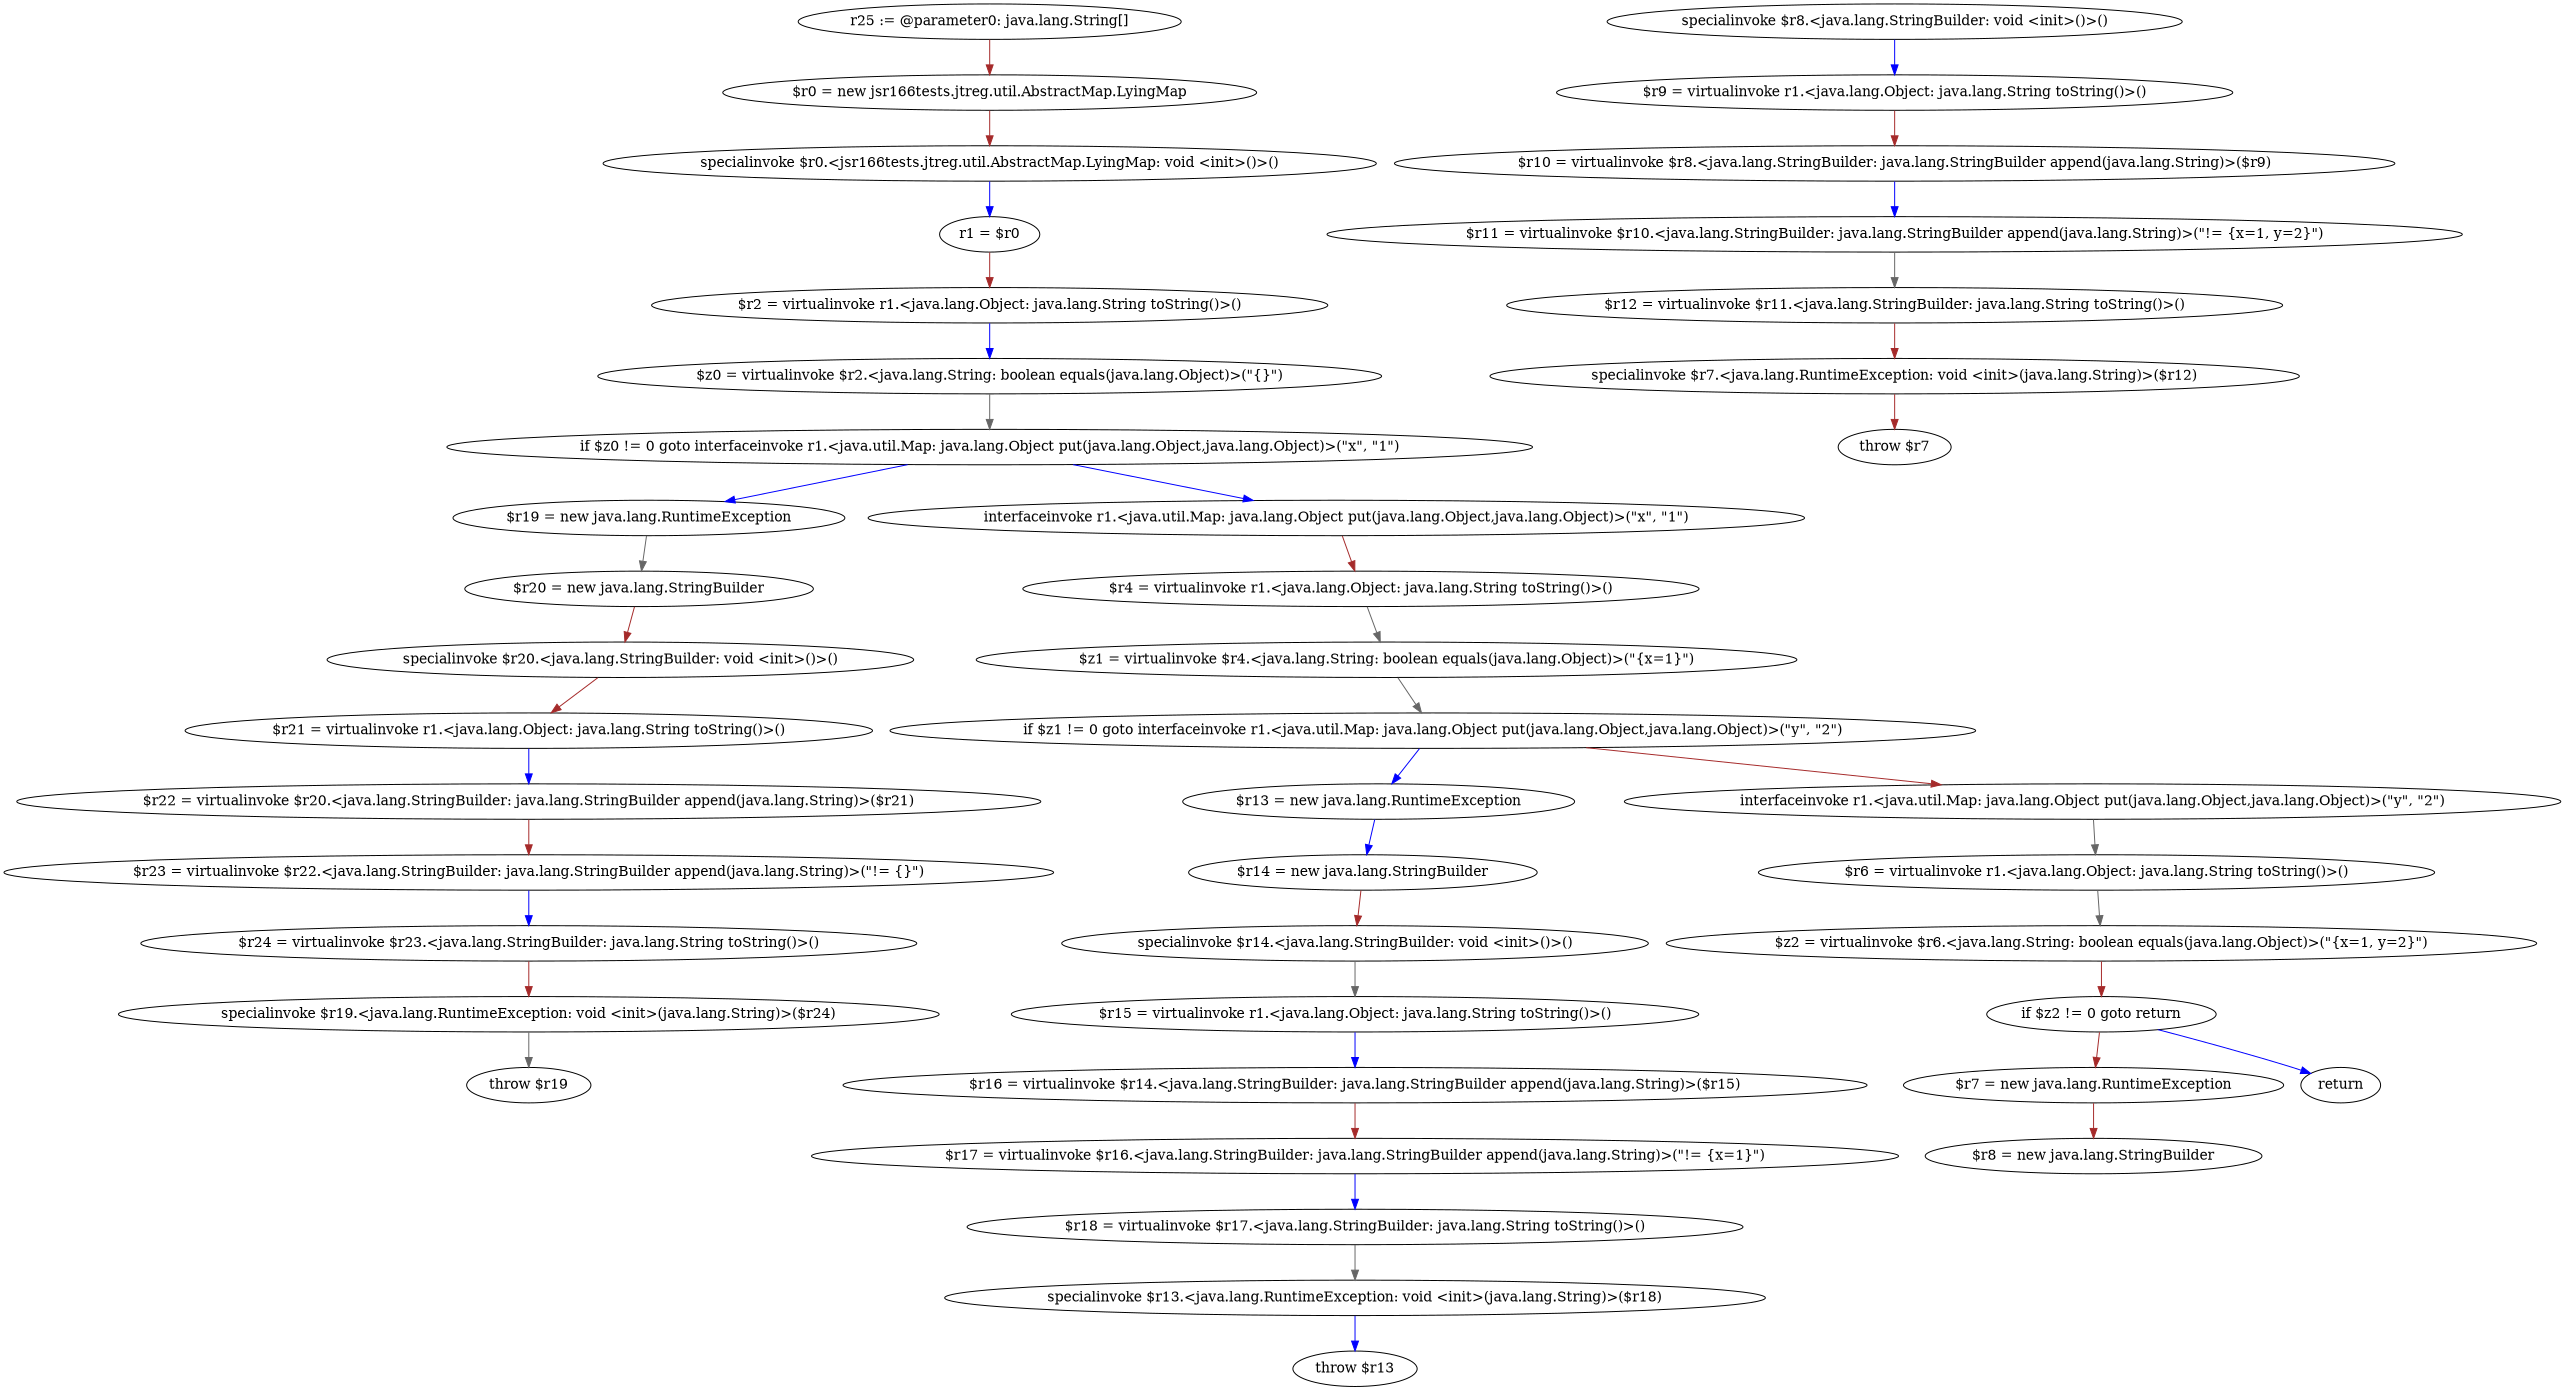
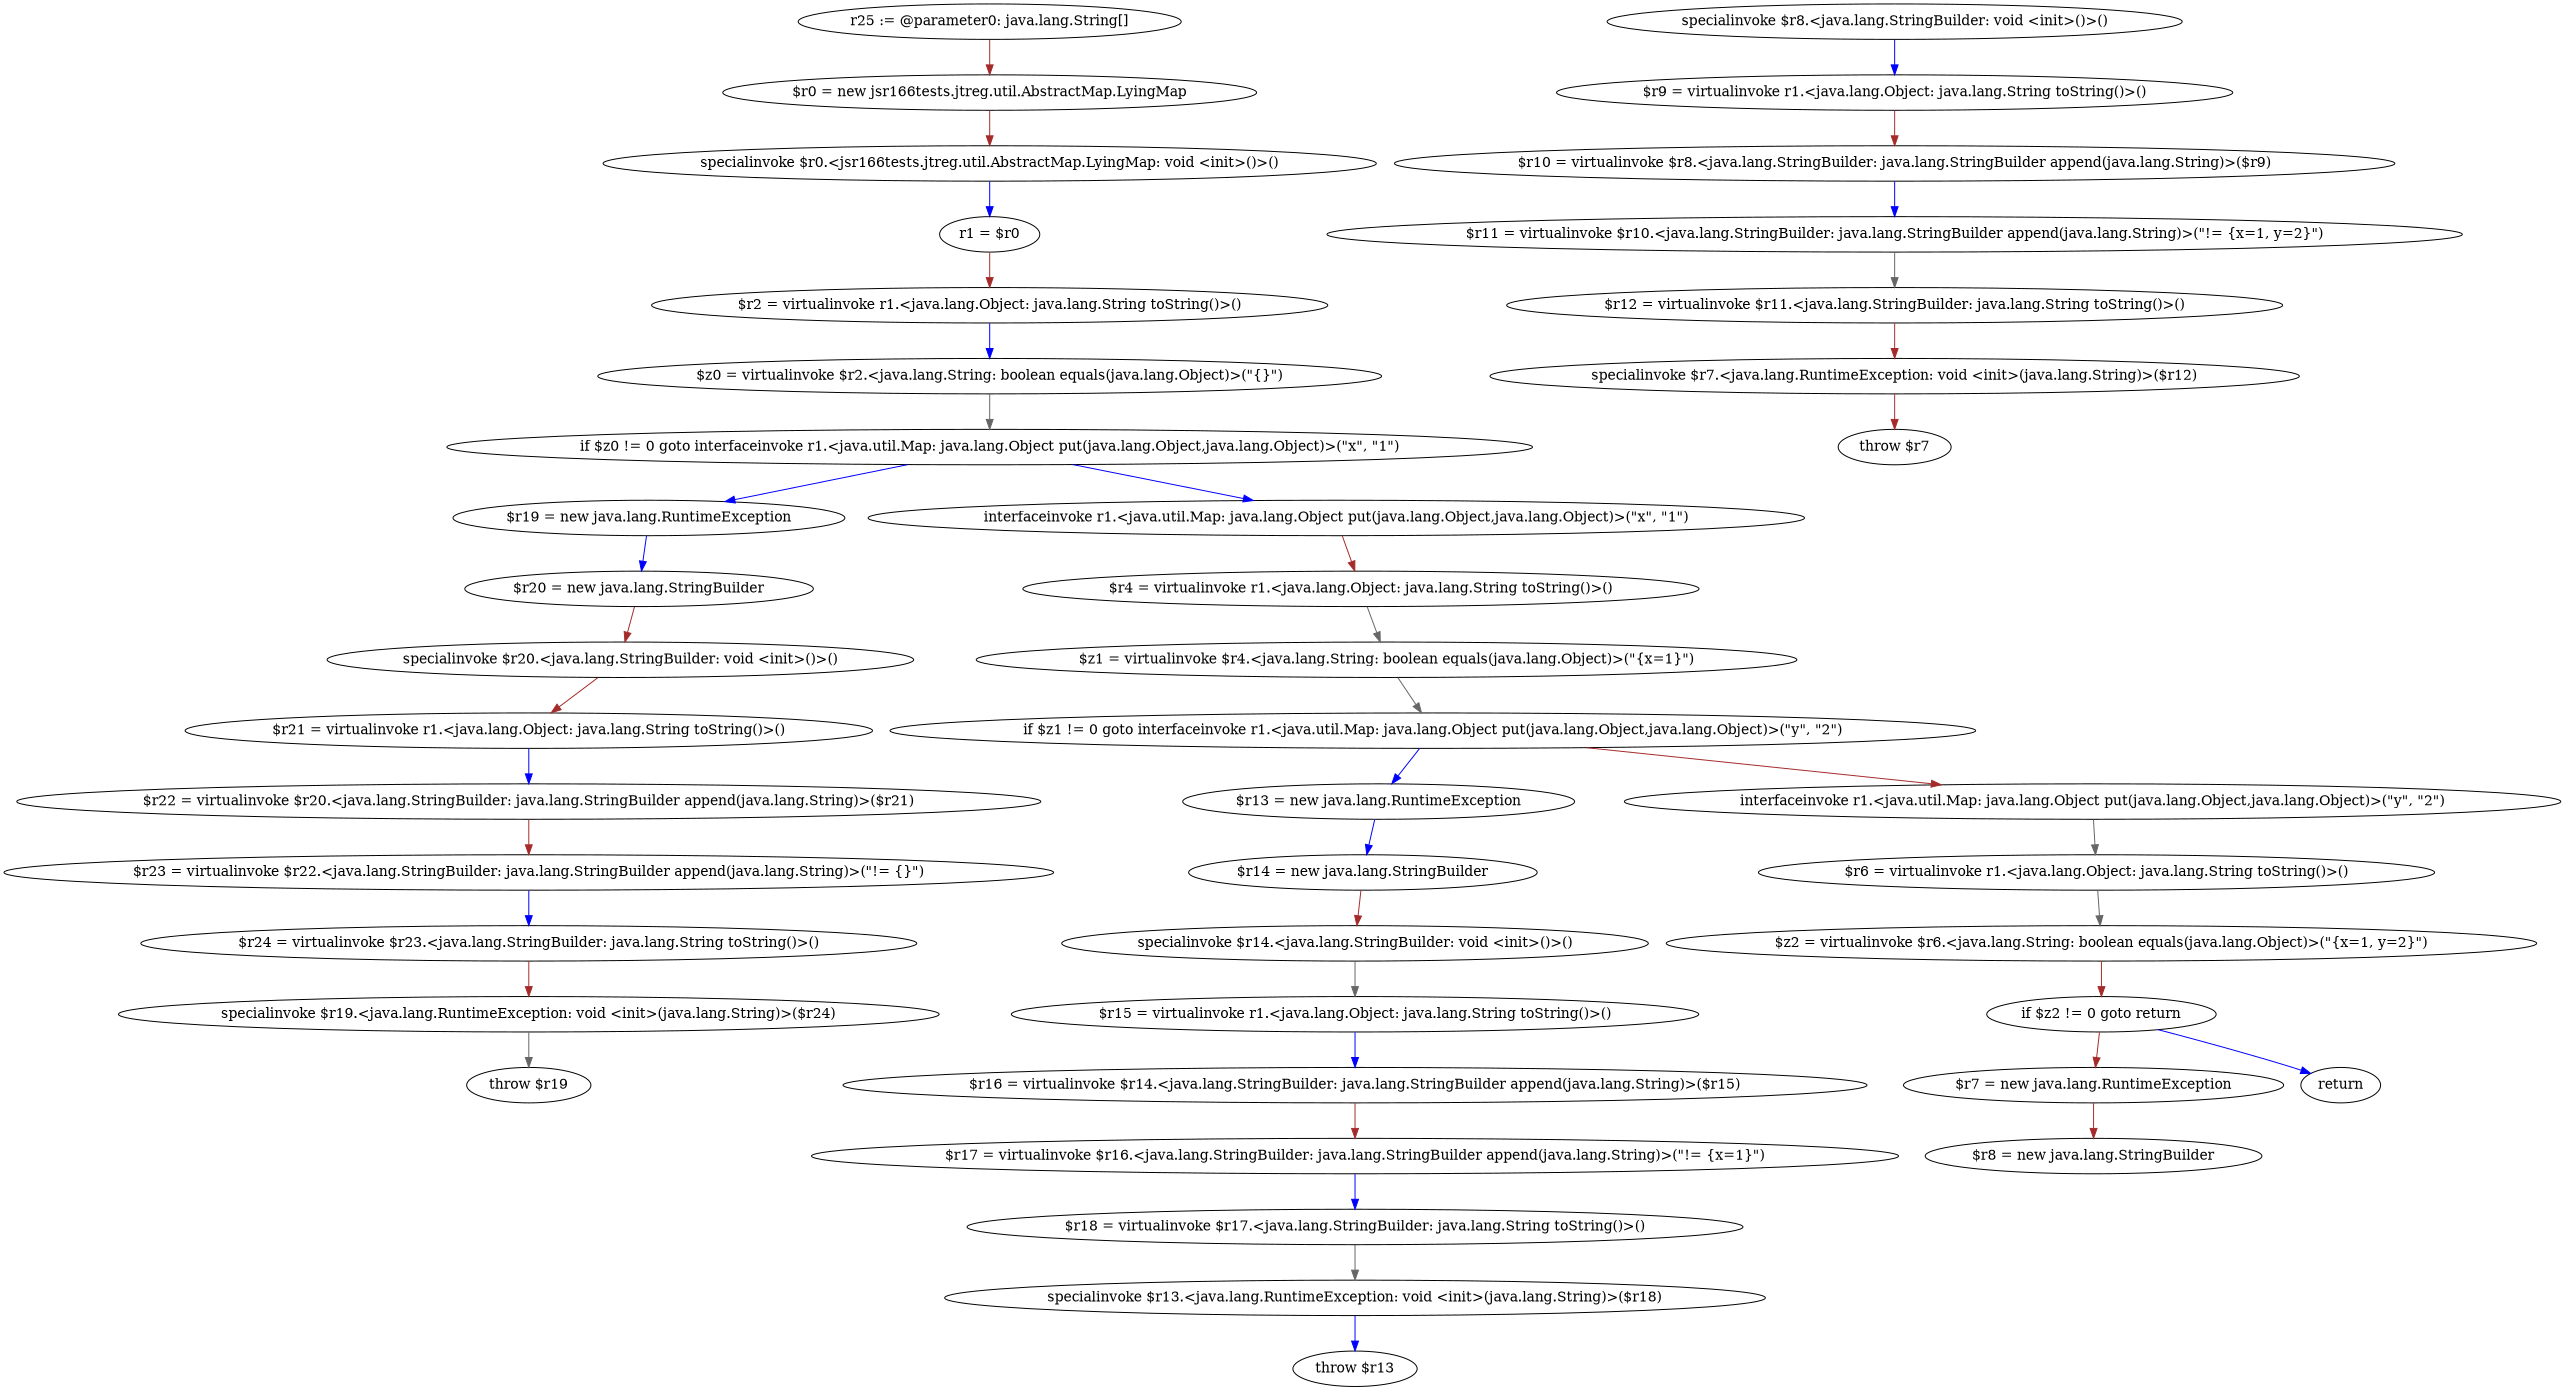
(645, 549) -> (645, 549)
